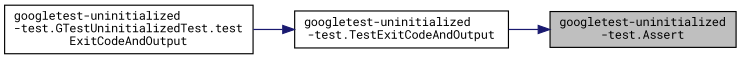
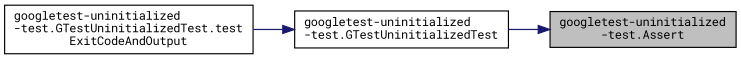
(402, 29) -> (402, 29)
